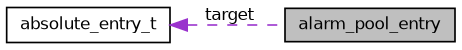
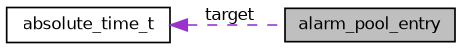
(88, 25) -> (88, 25)
